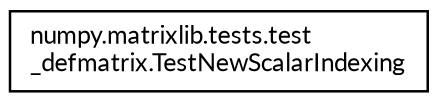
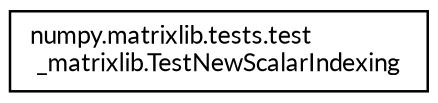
(219, 51) -> (219, 51)
